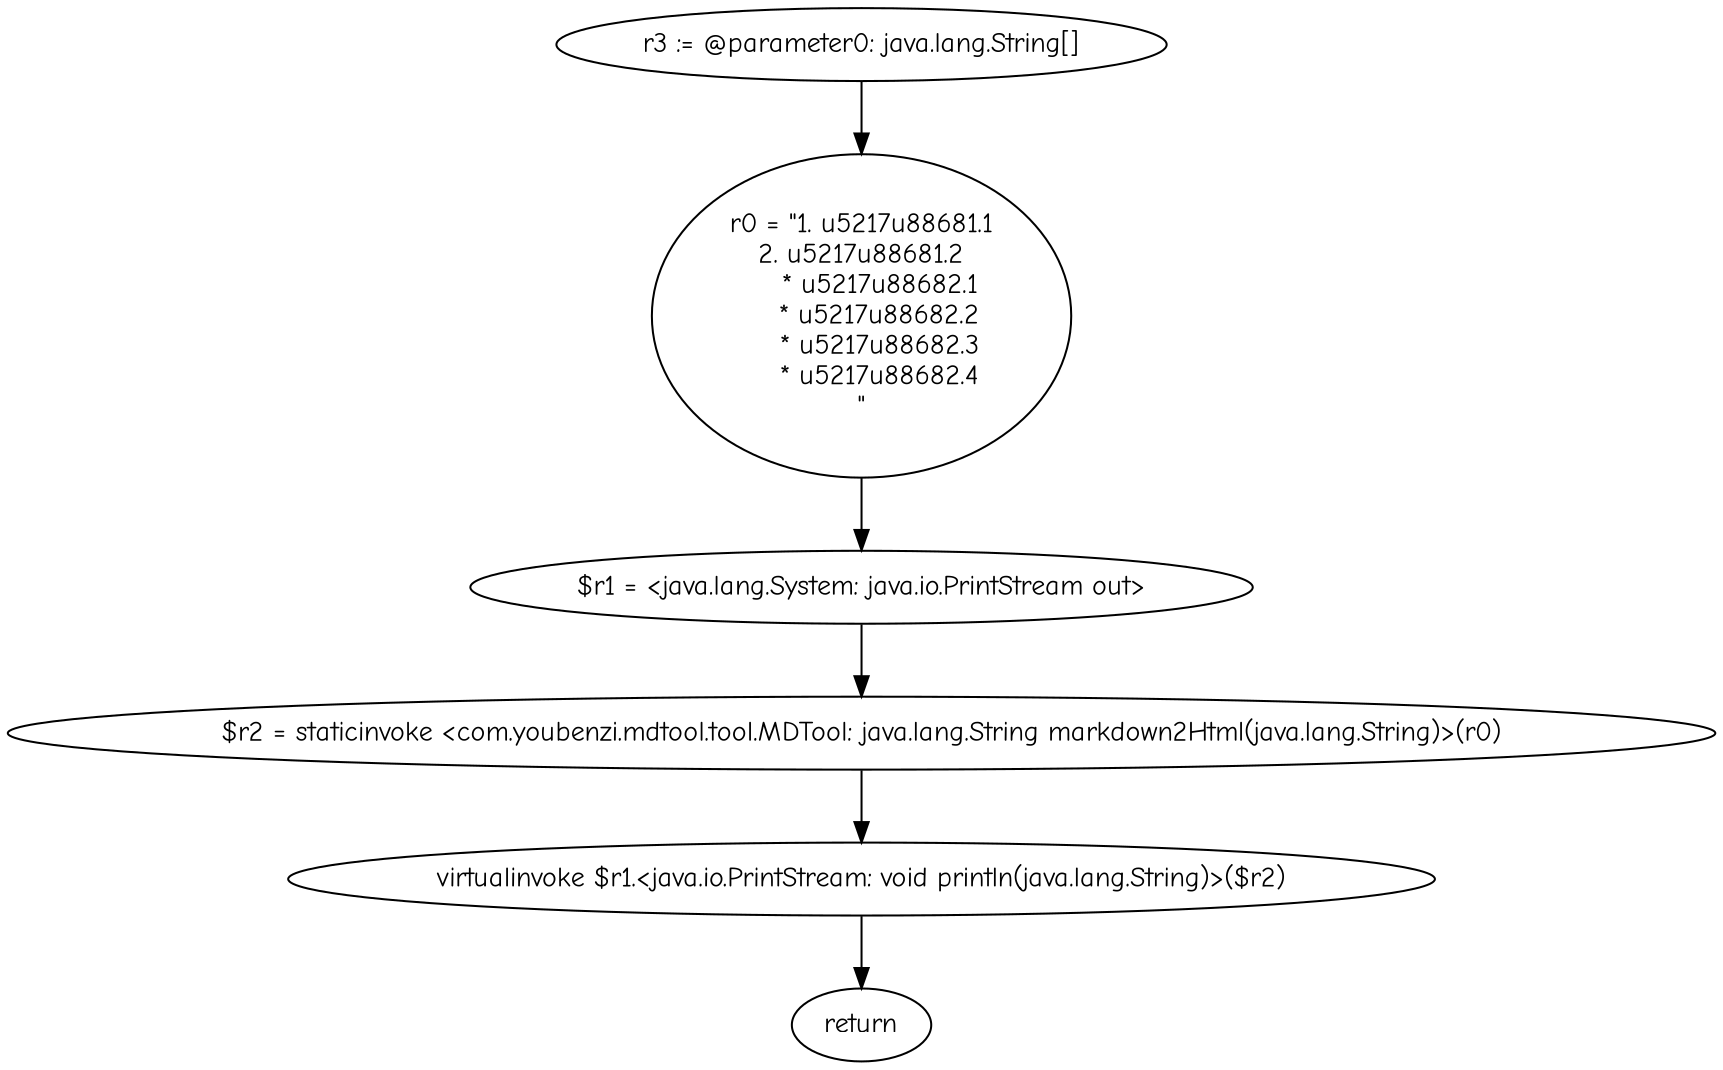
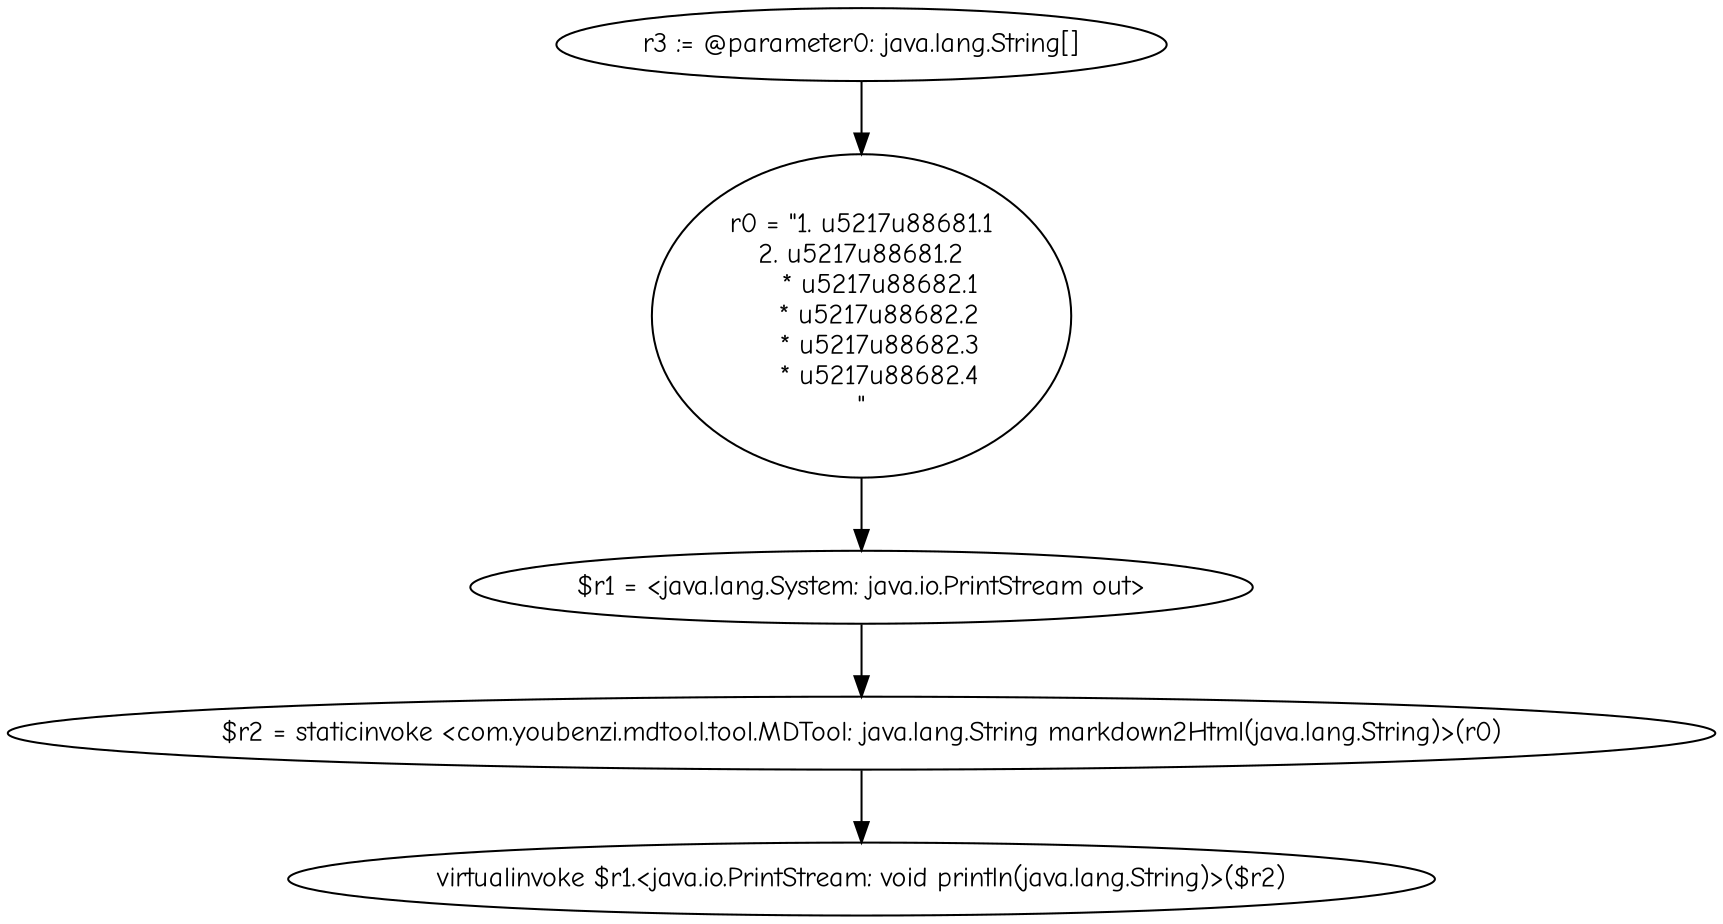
(862, 1025) -> none
